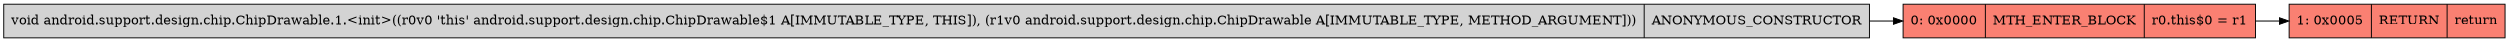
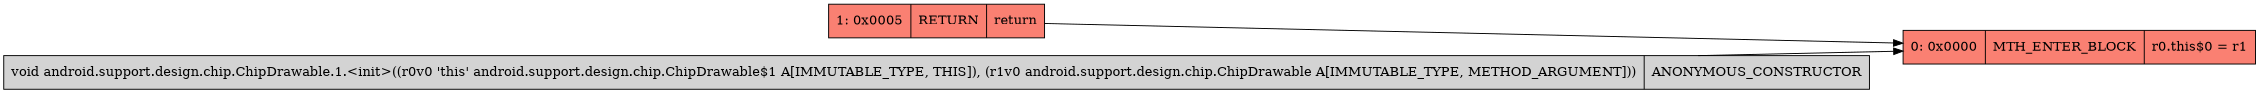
(2268, 21) -> (1469, 33)
